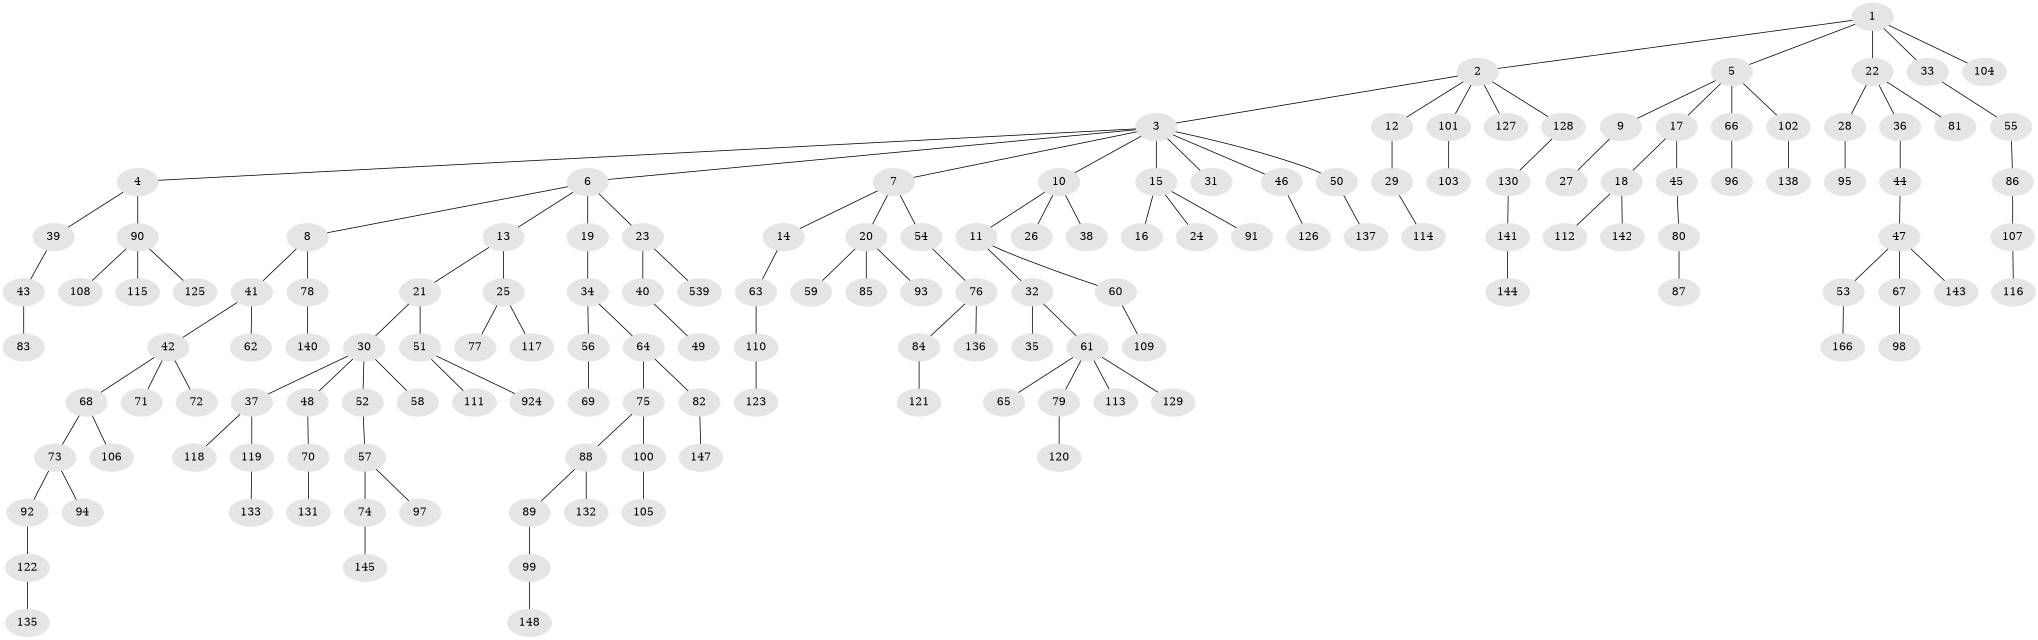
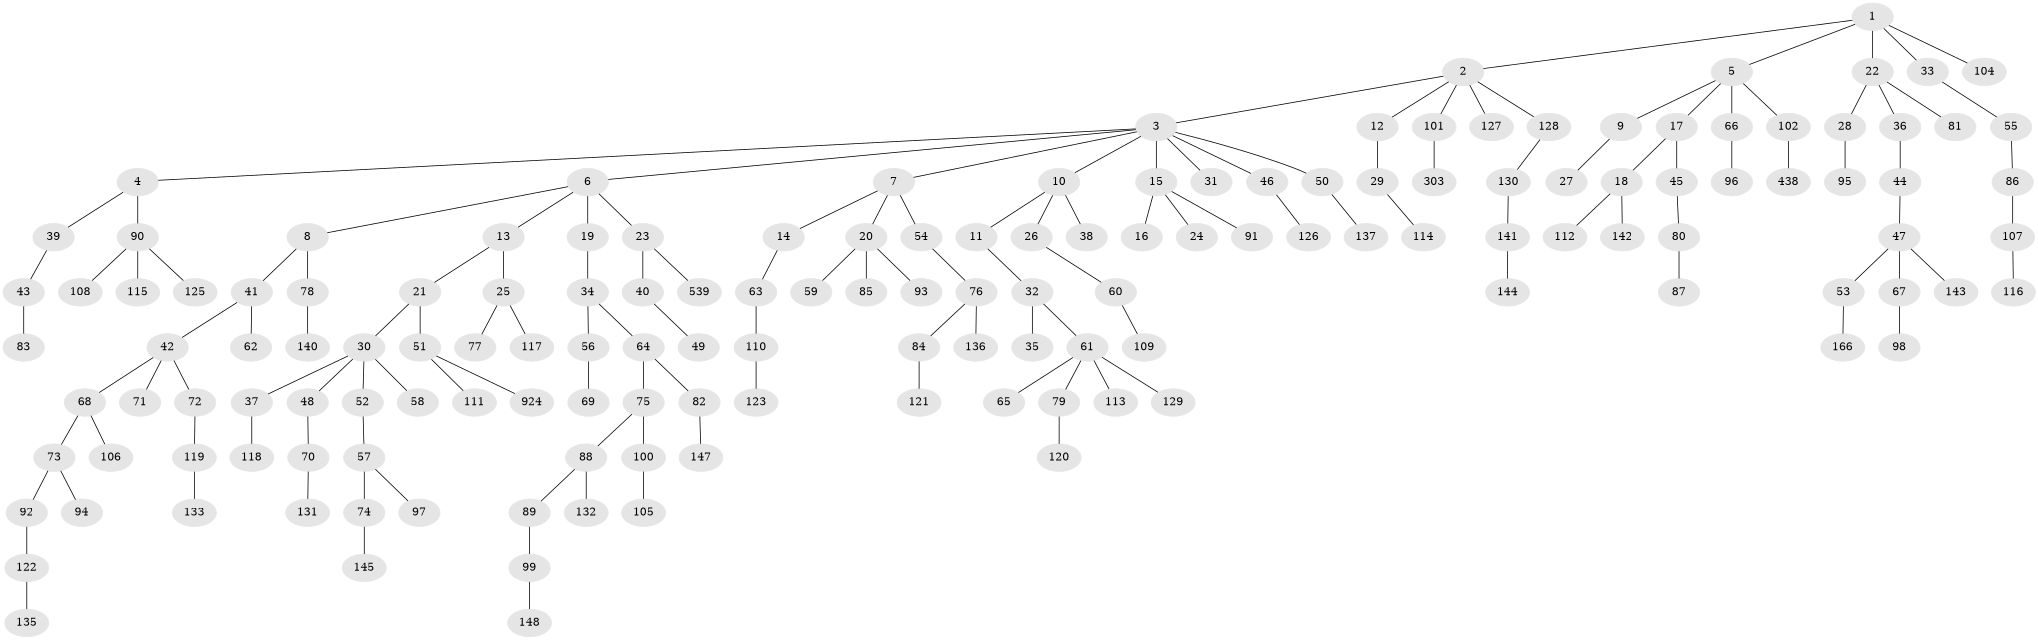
(1449, 182) -> (1434, 182)
(1788, 182) -> (1788, 182)
(1045, 267) -> (1074, 265)
(252, 430) -> (195, 430)
